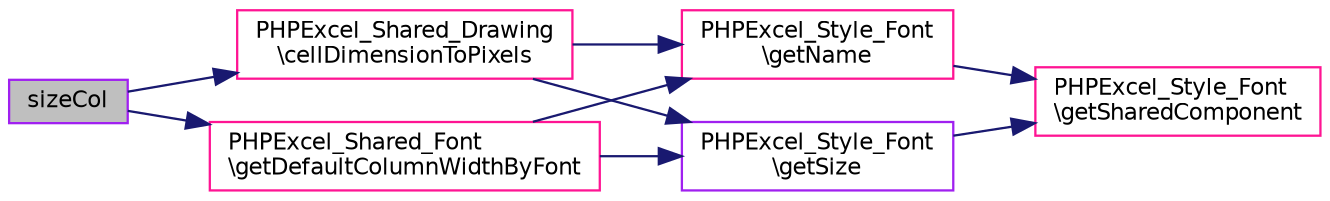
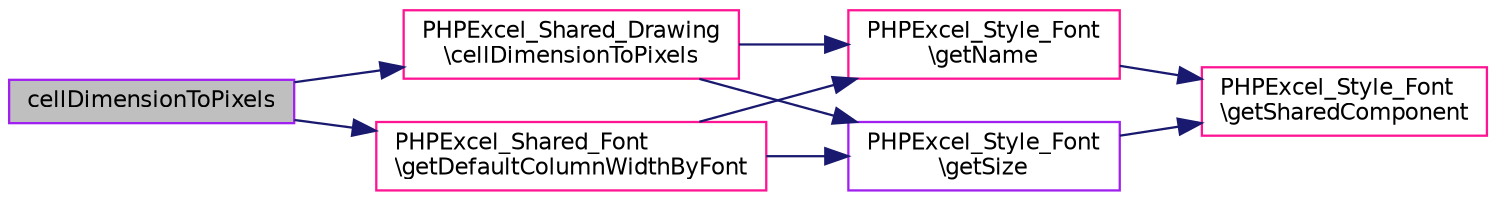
(68, 101) -> (152, 101)
